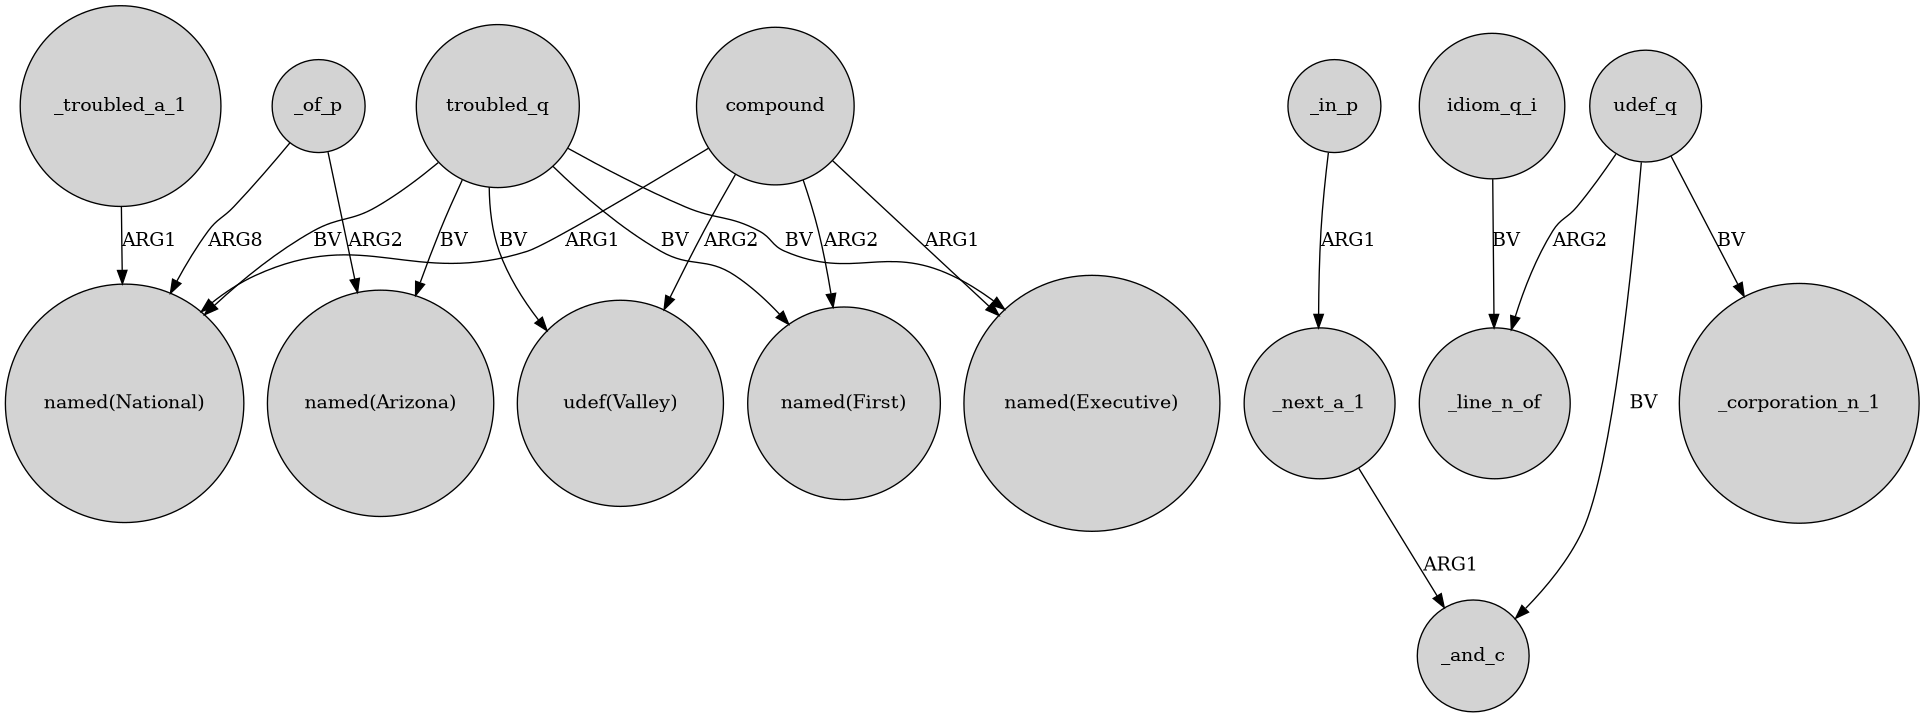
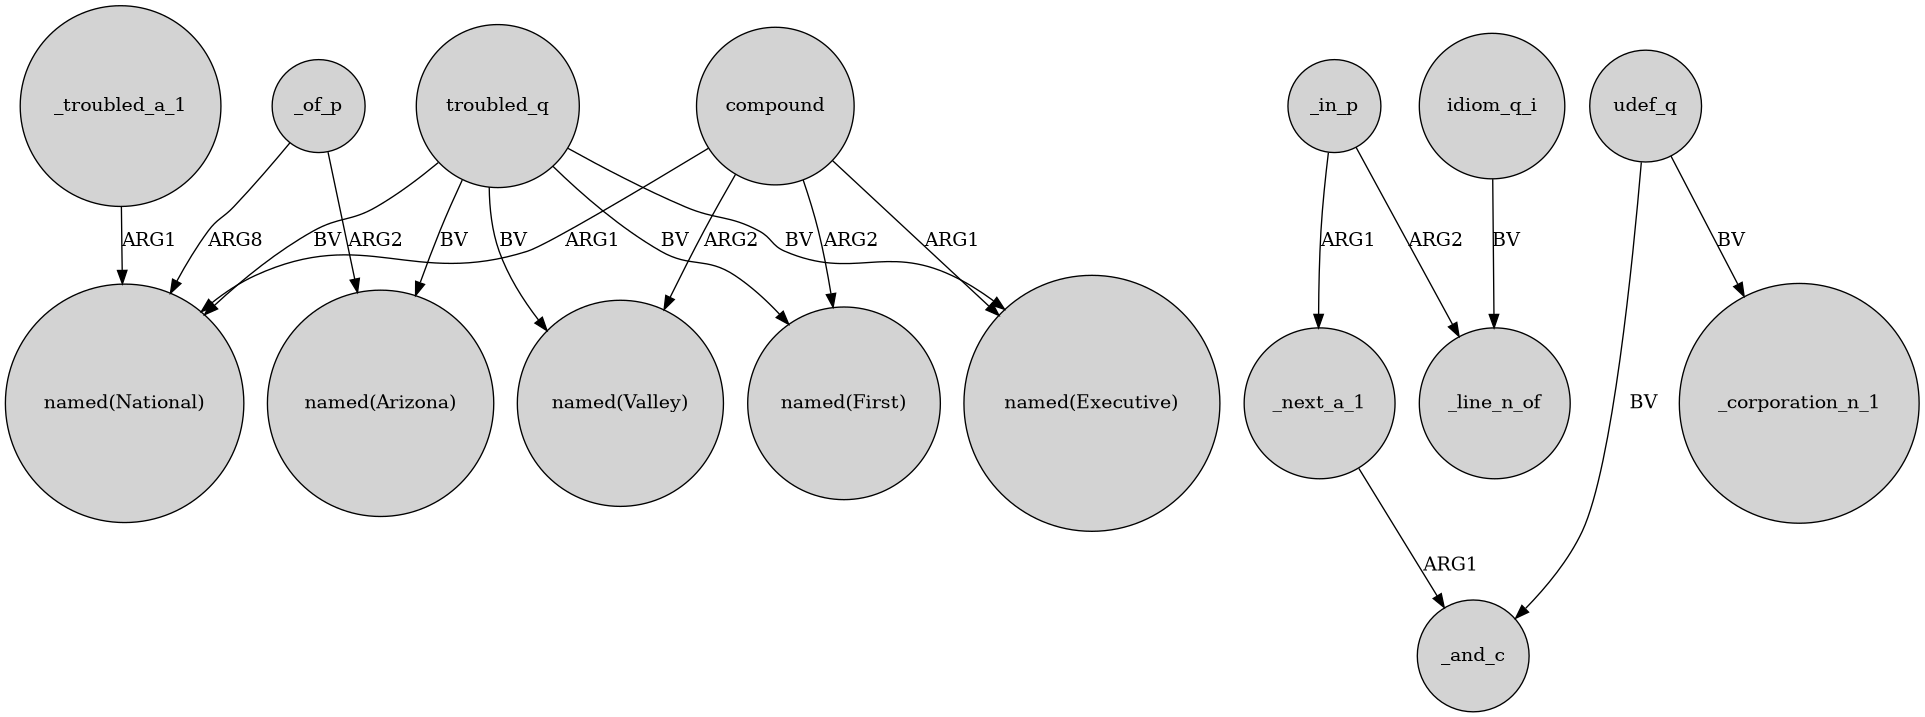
(1554, 229) -> (1404, 236)
(620, 403) -> (620, 403)
